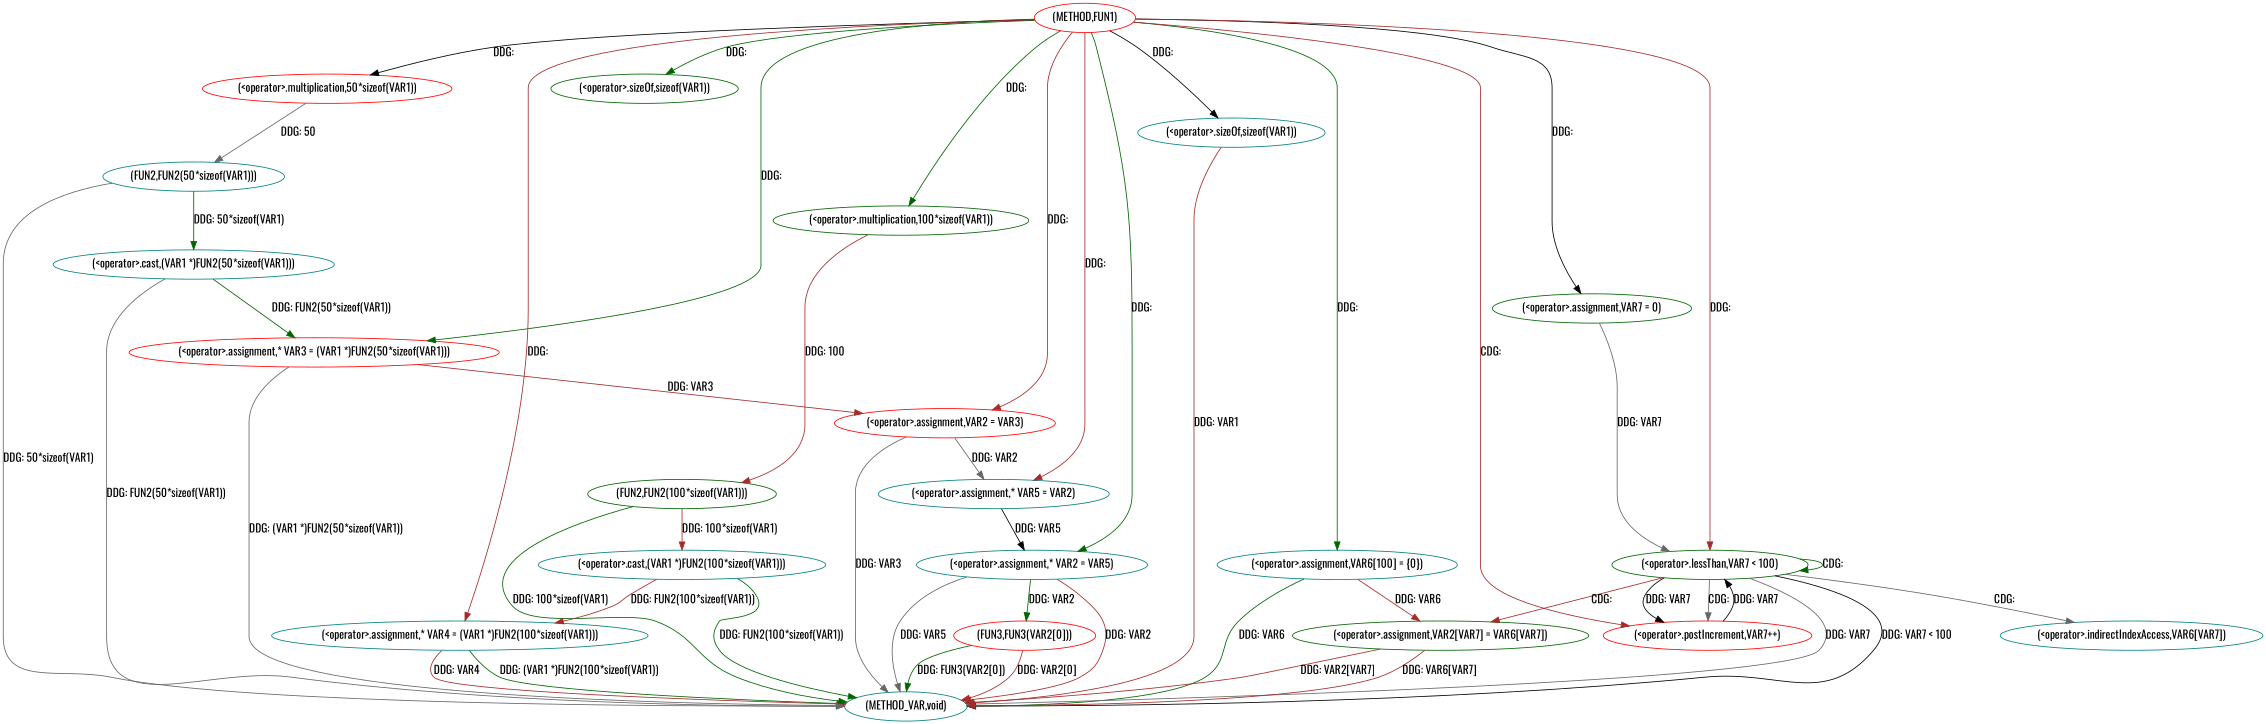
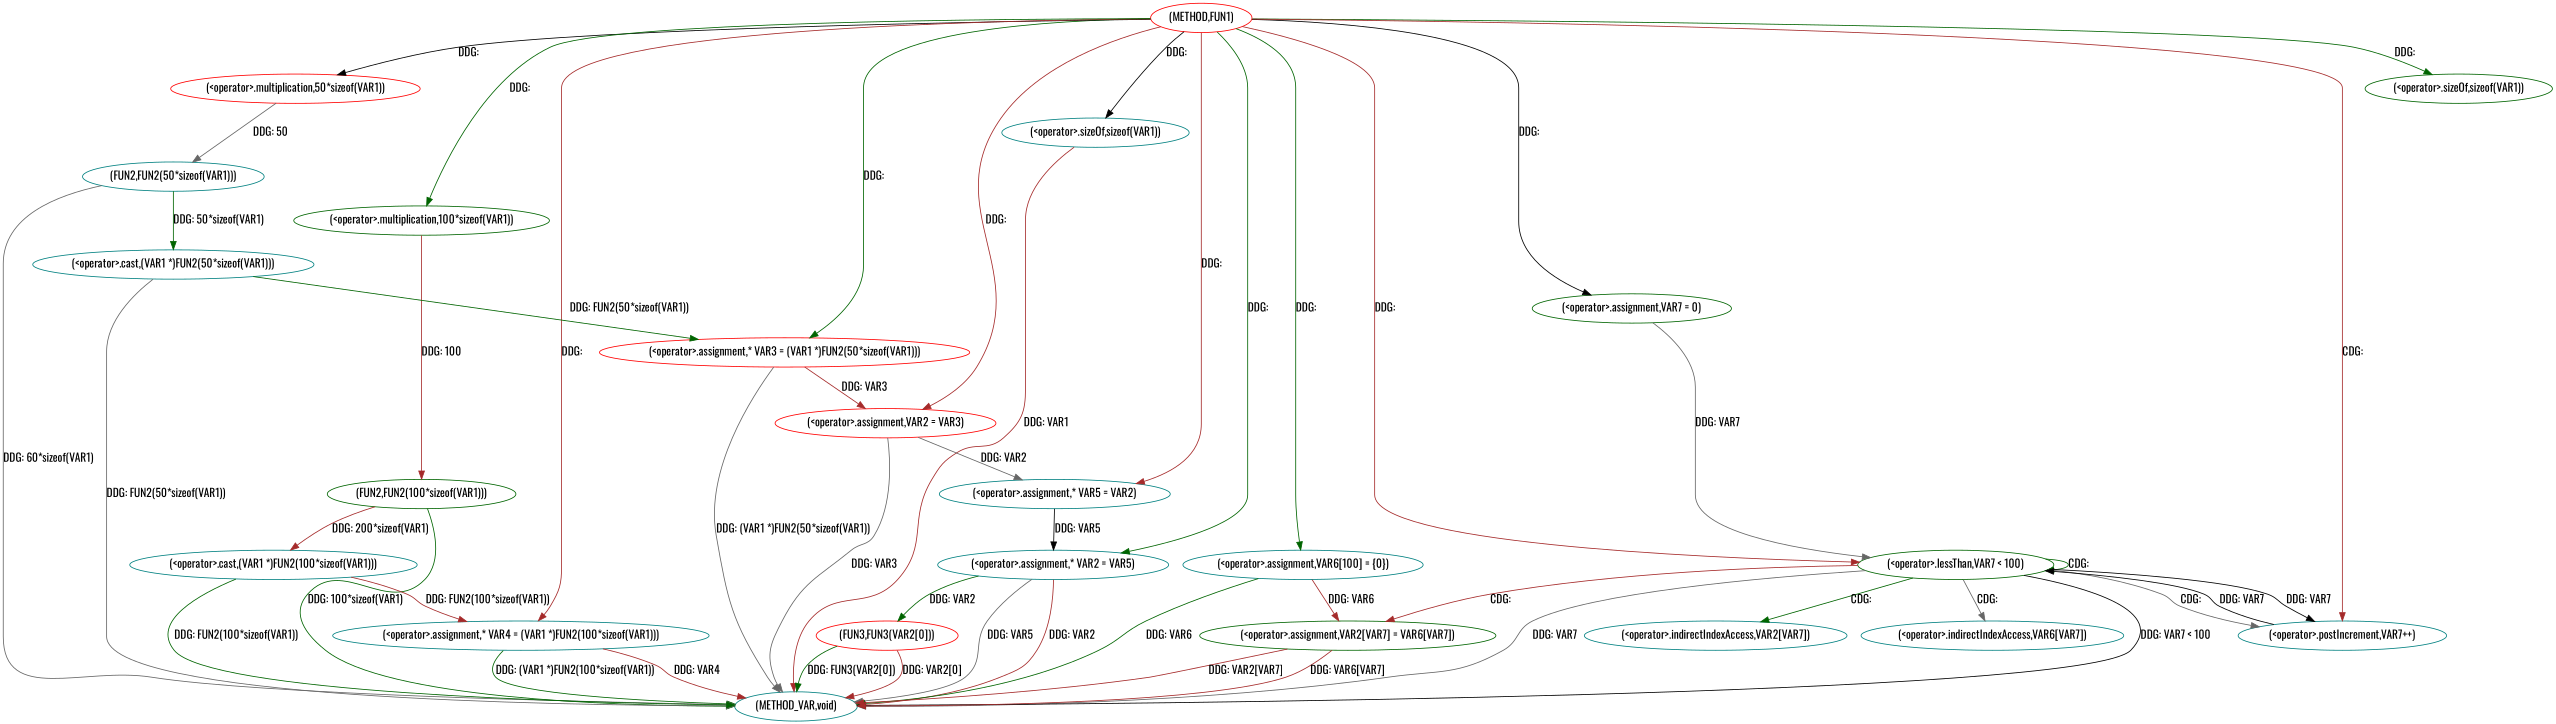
(49, 459) -> (49, 459)
(730, 529) -> (380, 529)
(1708, 636) -> (2342, 636)
none -> (1716, 636)
